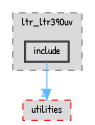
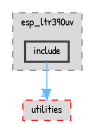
(47, 23) -> (47, 23)
